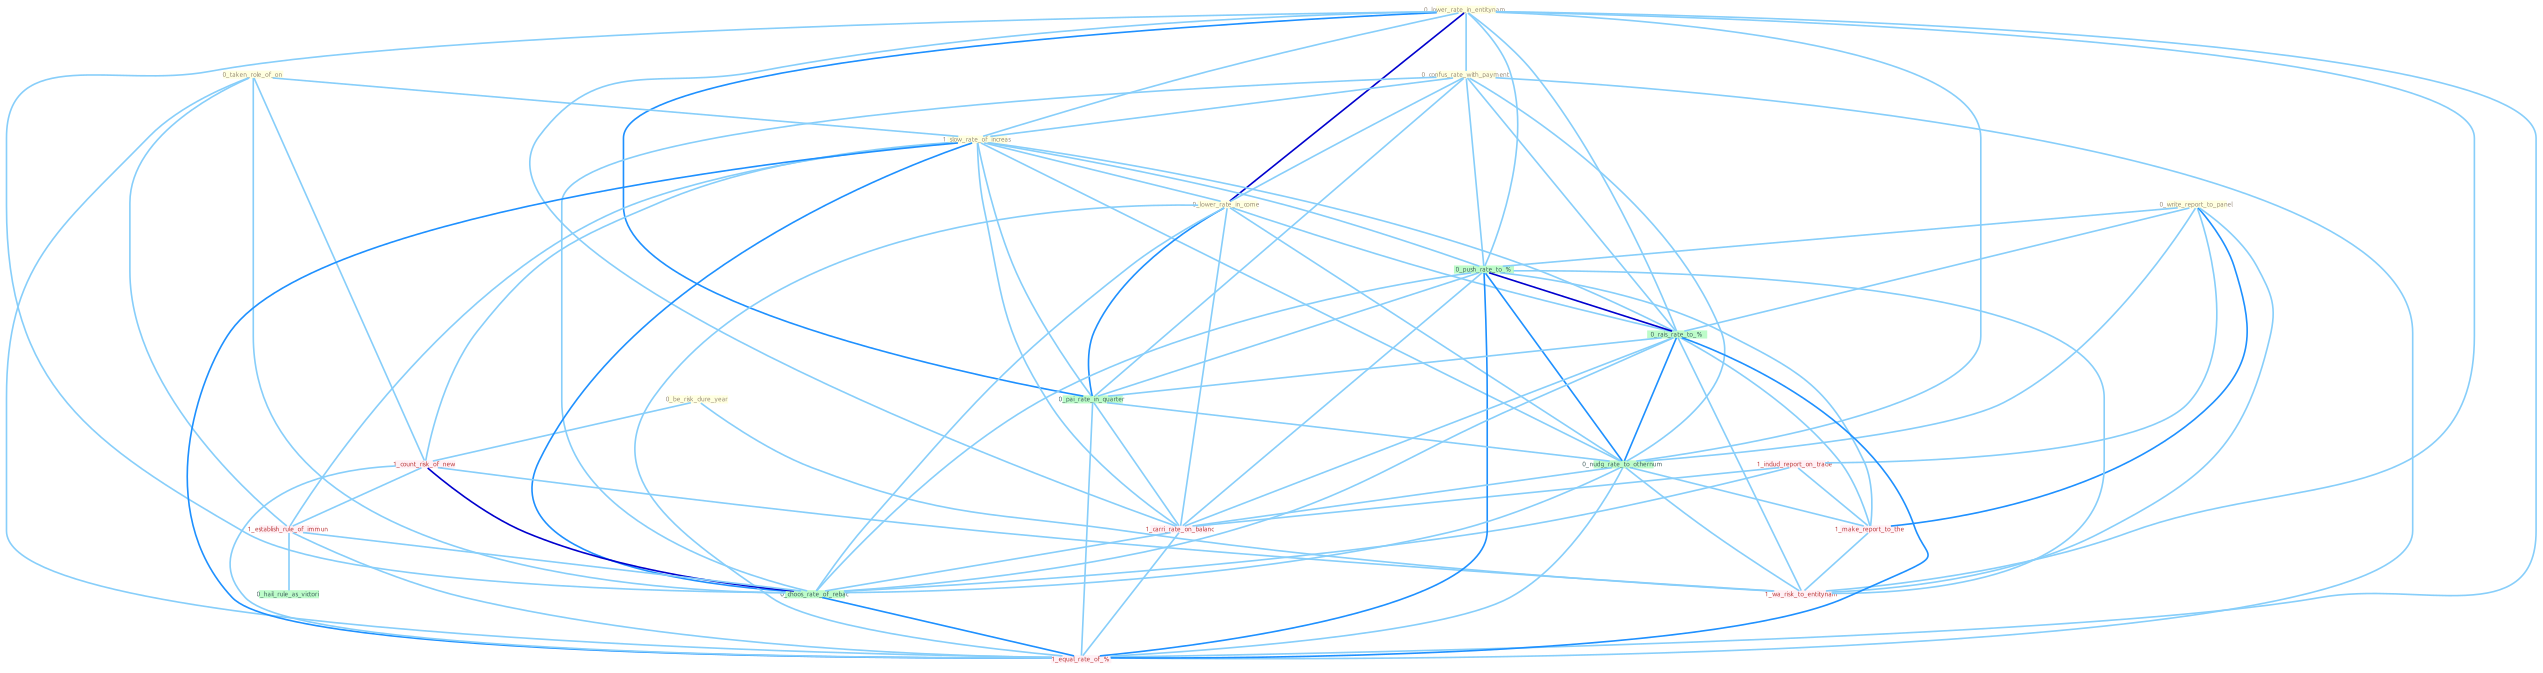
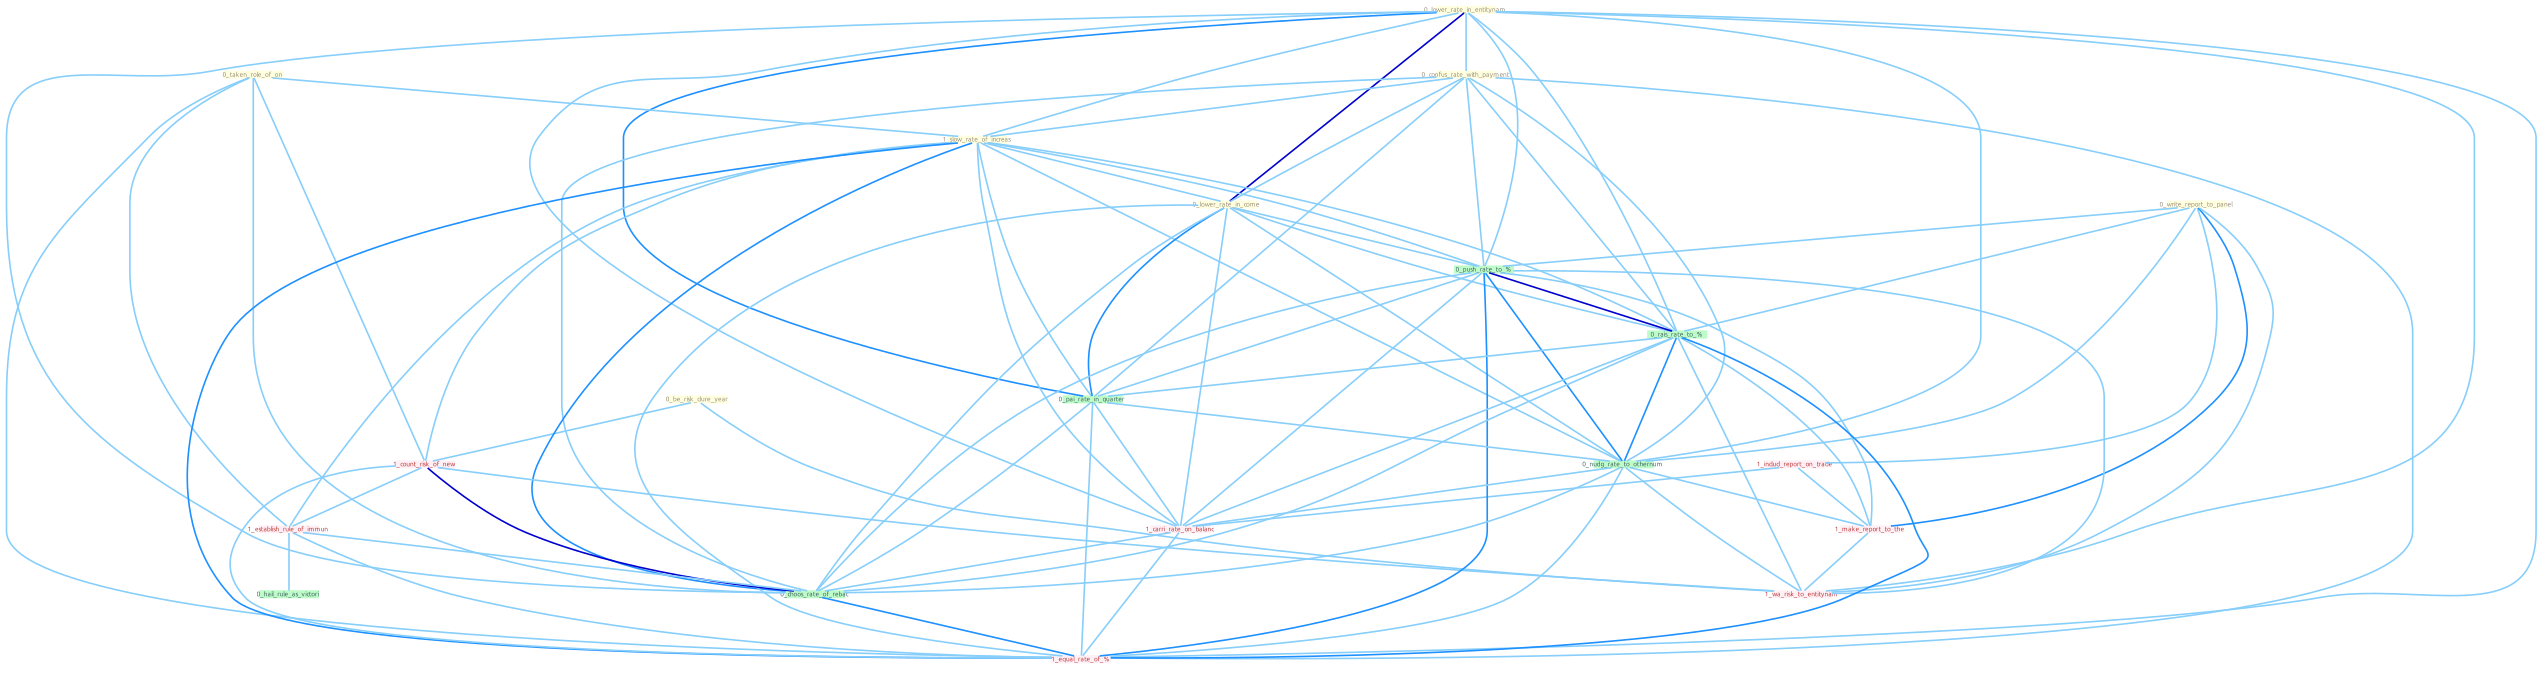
none -> (1356, 237)
(1510, 528) -> (966, 500)
